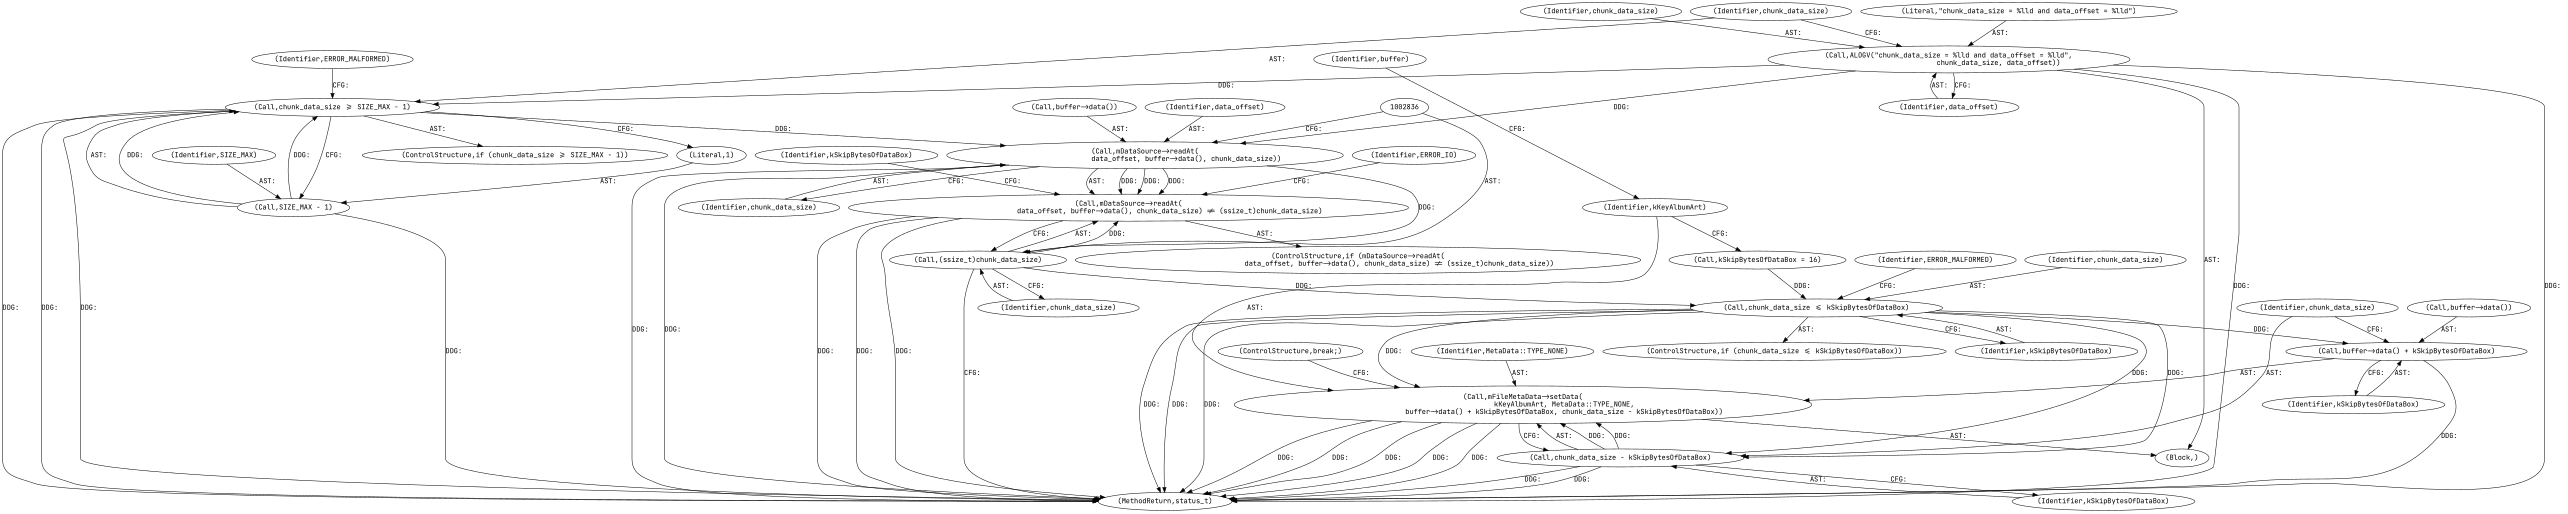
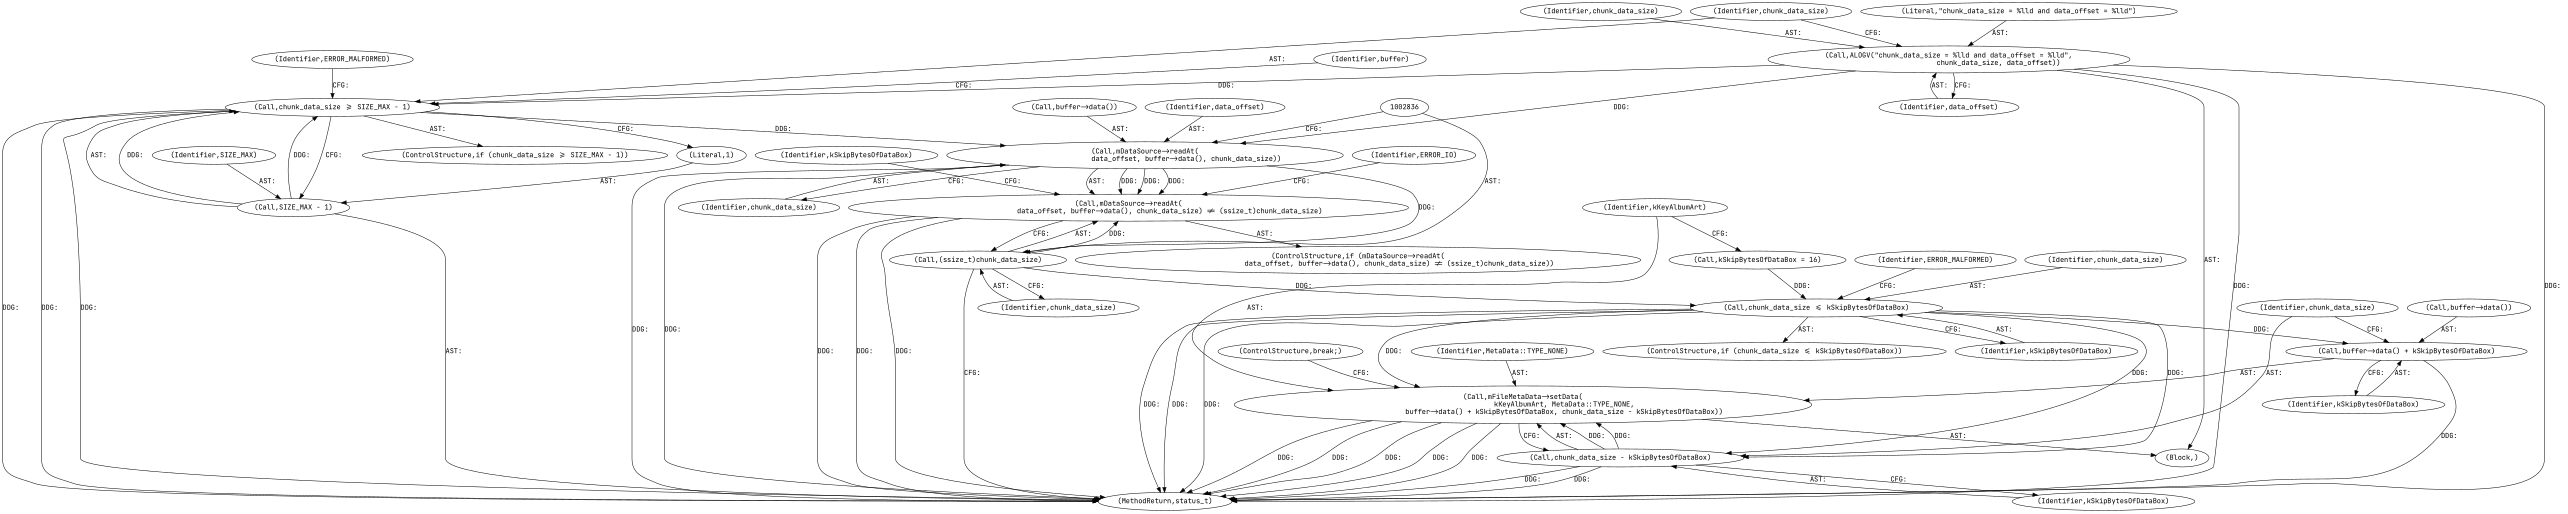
(1510, 132) -> (877, 86)
(456, 351) -> (456, 351)
